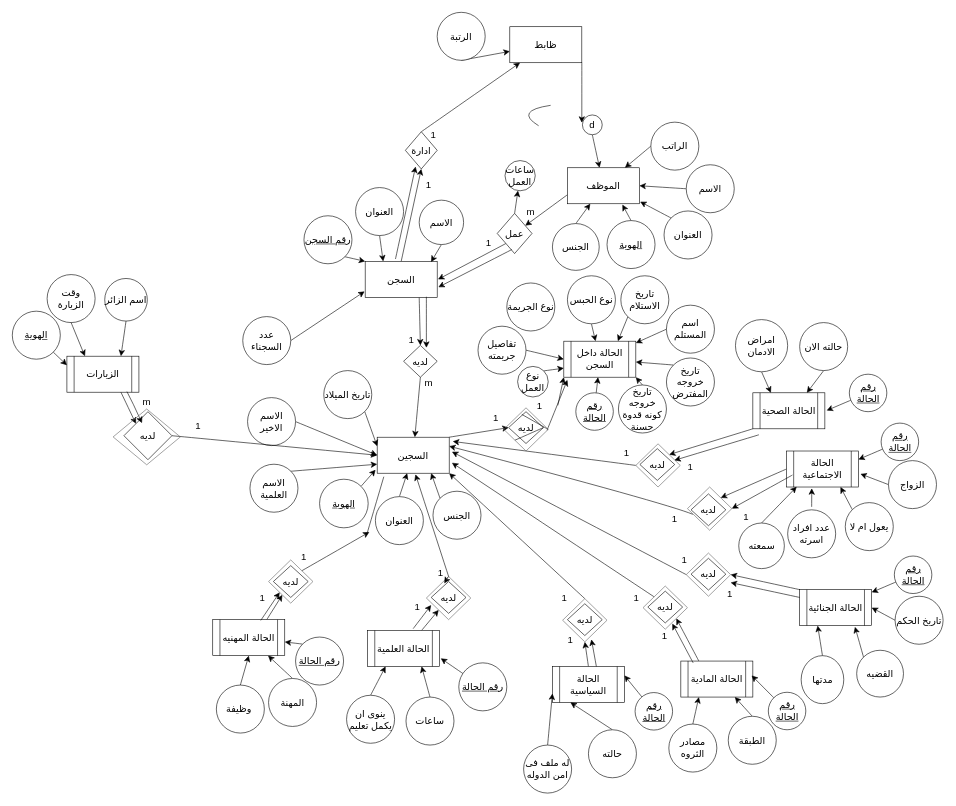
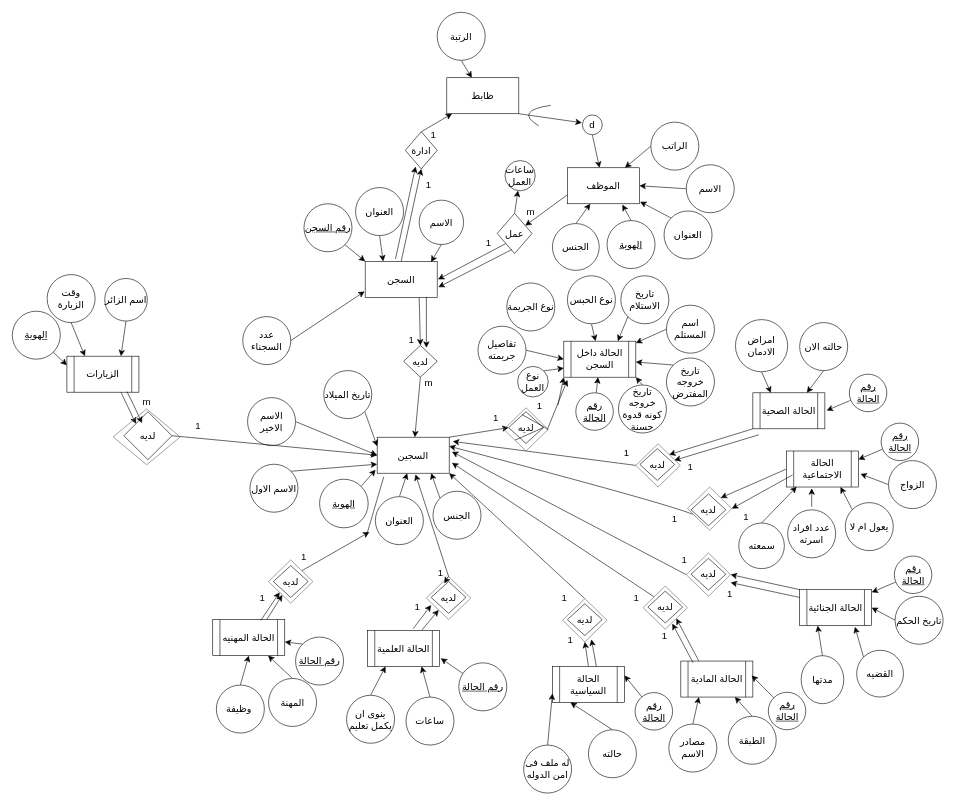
(546, 45) -> (483, 96)
(328, 240) -> (328, 228)
(274, 488) -> (274, 488)
(693, 748) -> (693, 748)
